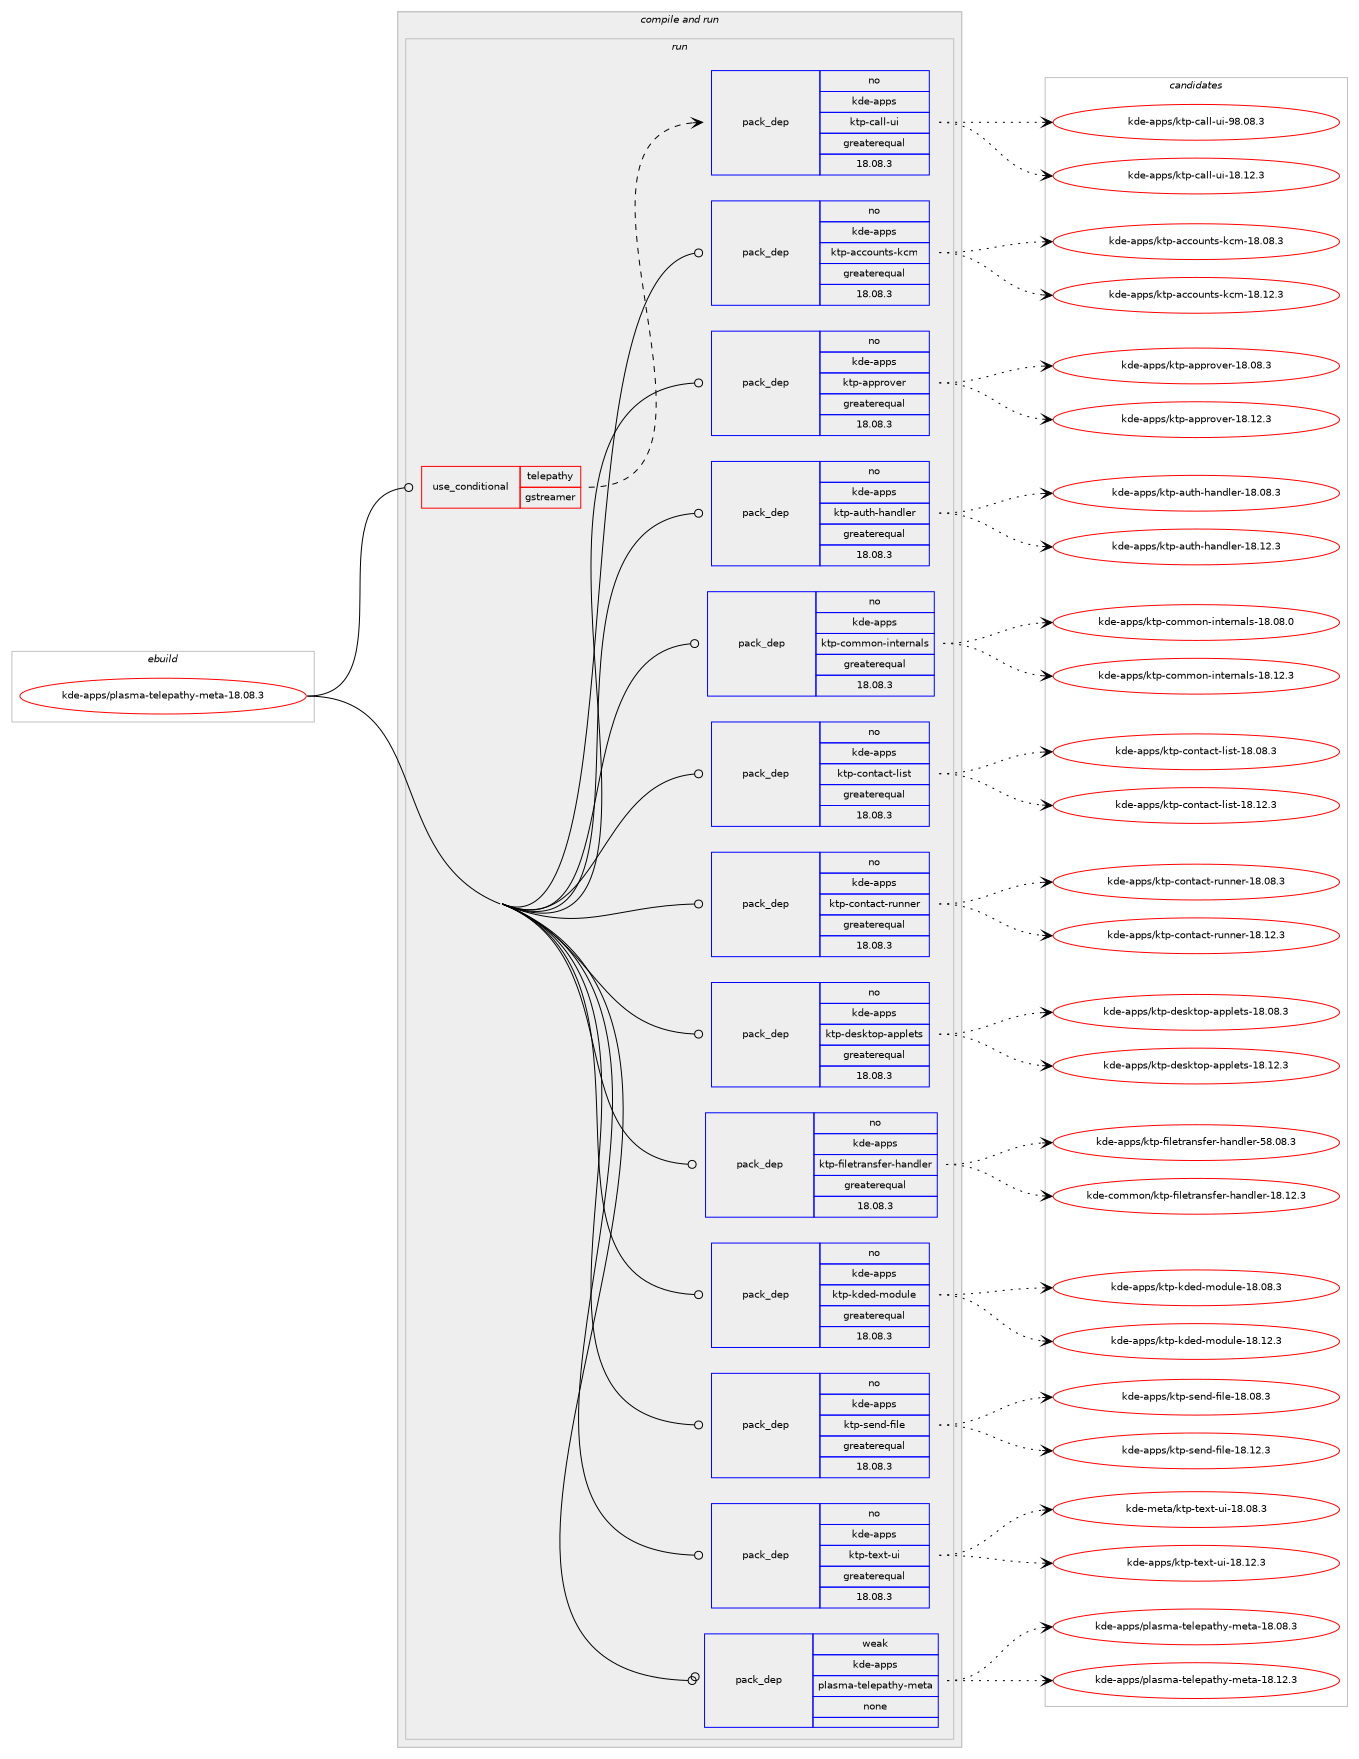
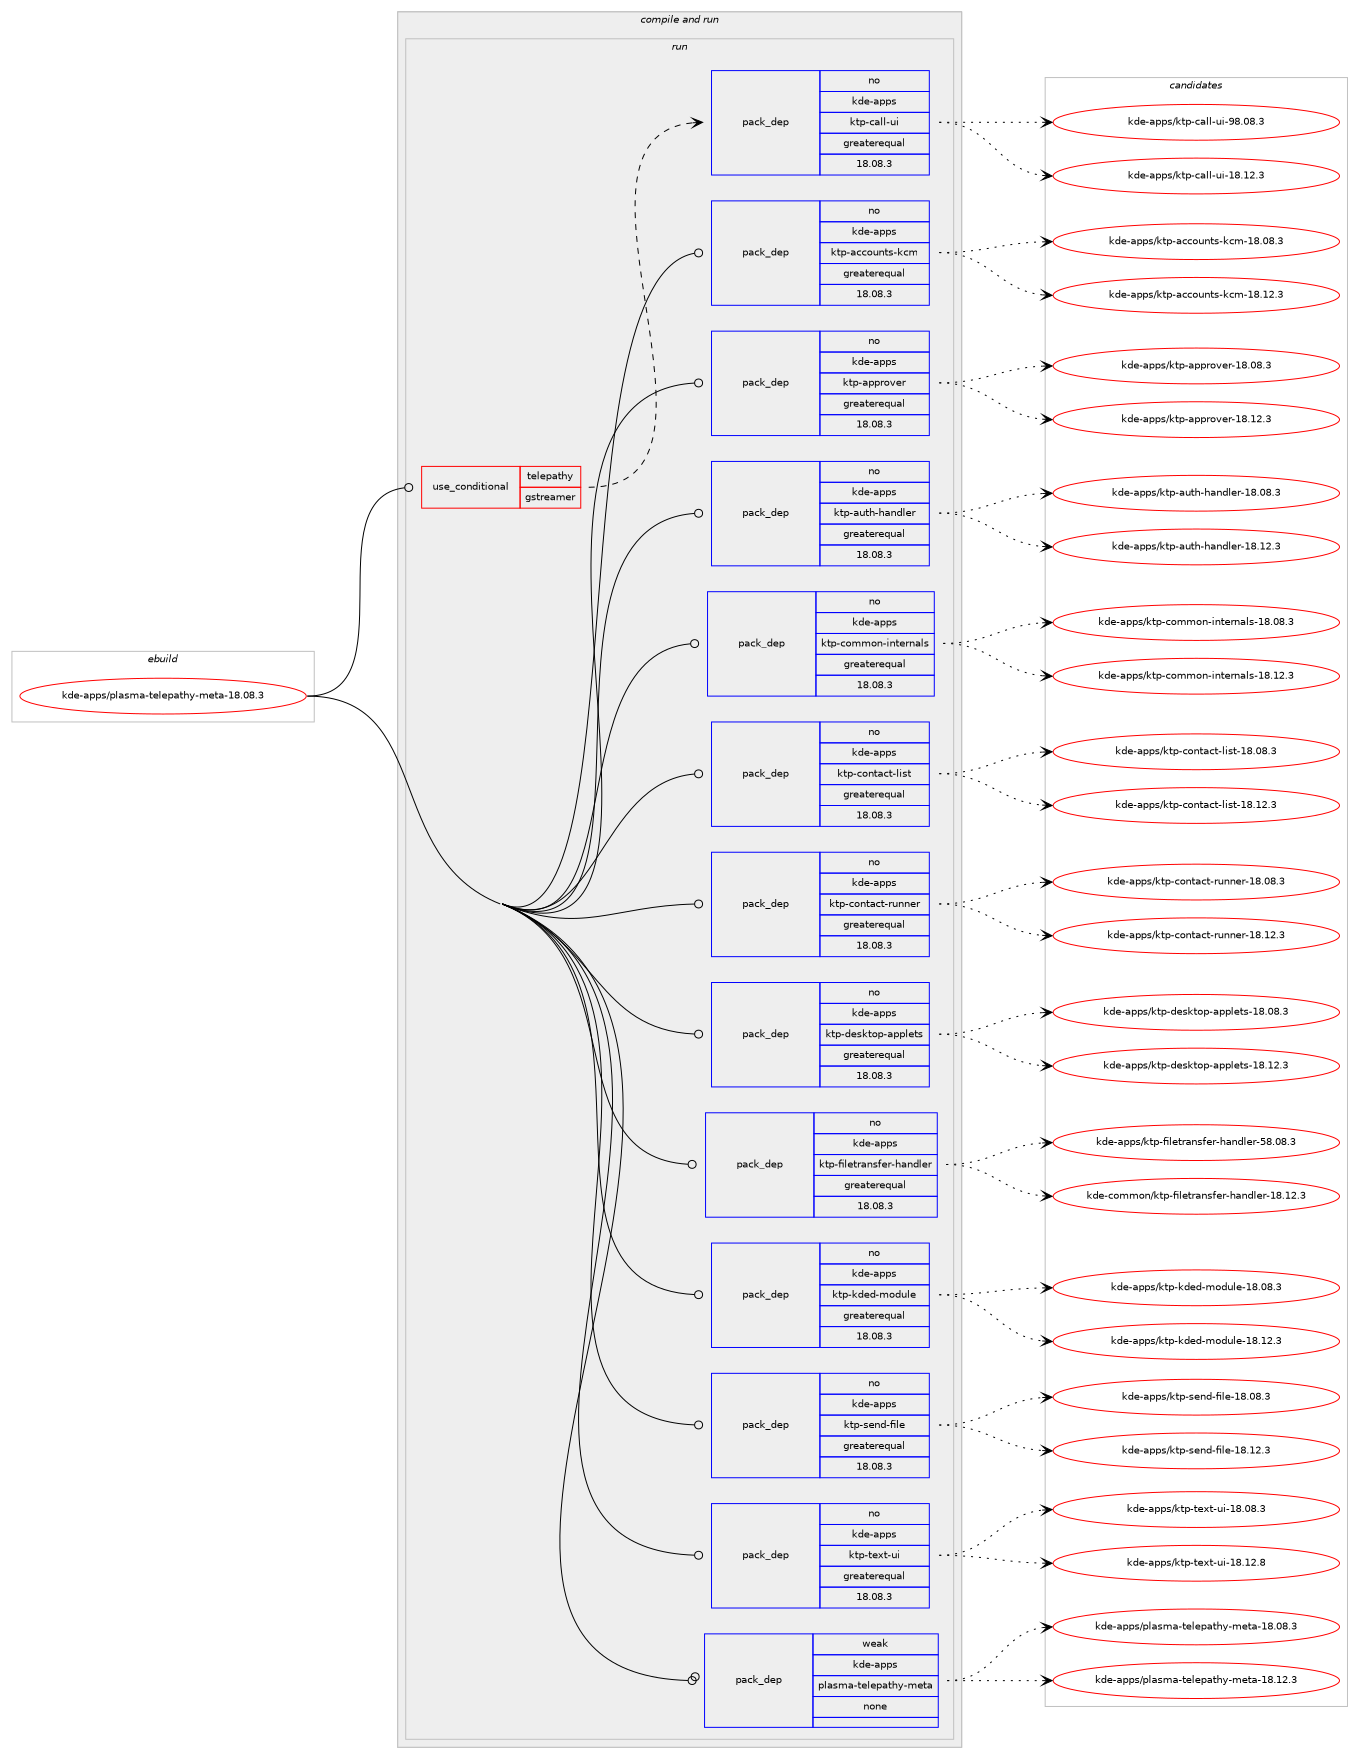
(1196, 623) -> (1196, 623)
(1196, 1510) -> (1196, 1510)
(1196, 1563) -> (1196, 1563)
